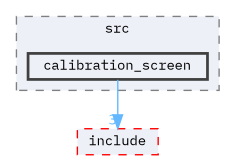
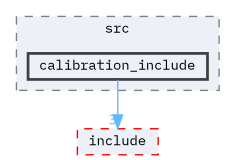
(118, 66) -> (118, 66)
